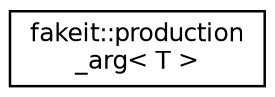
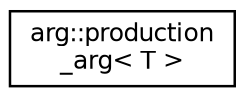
(137, 49) -> (122, 49)
